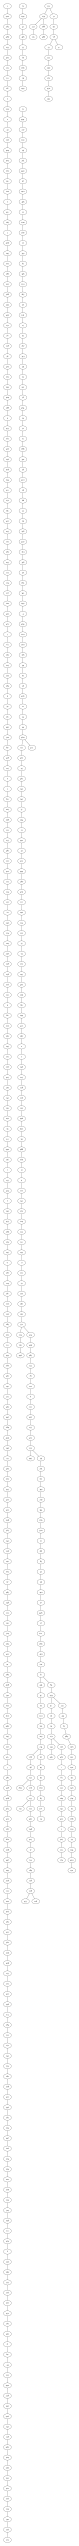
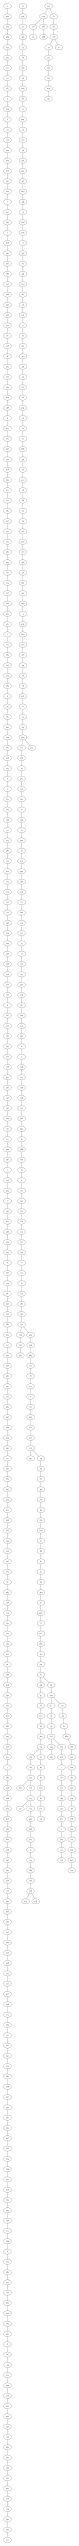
none -> (23, 99)
